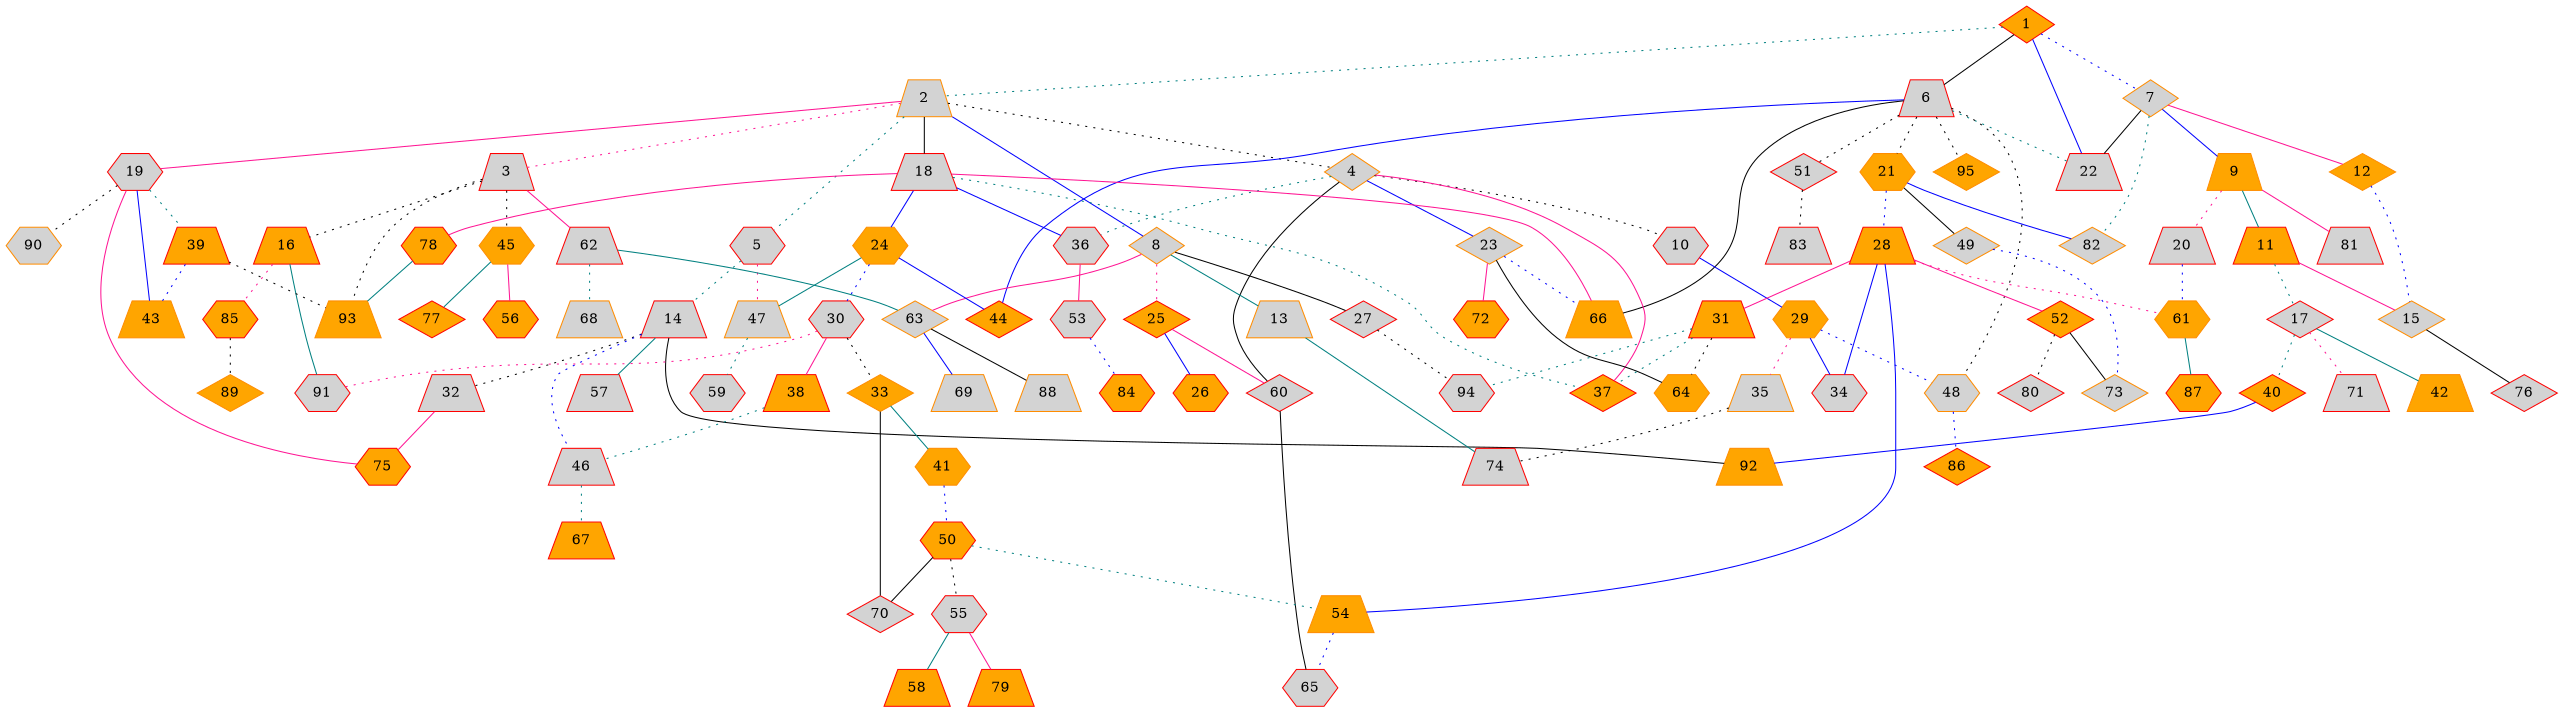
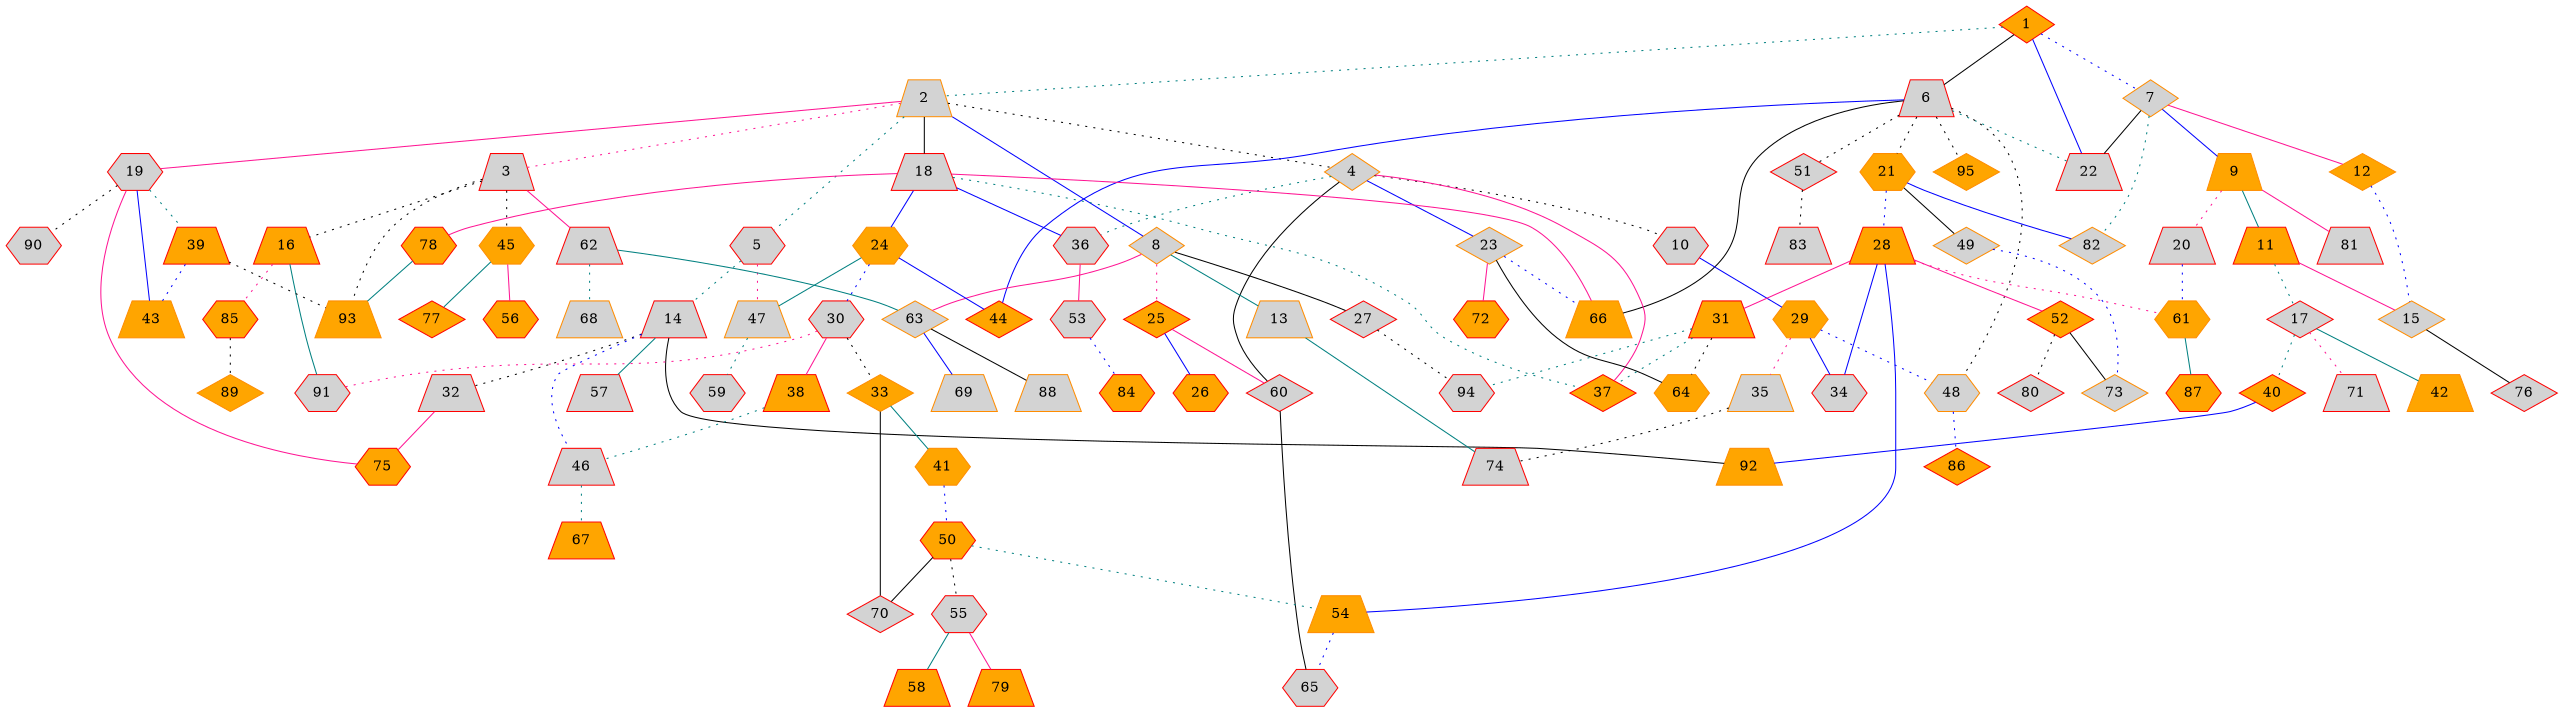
(34, 246) -> (34, 246)
